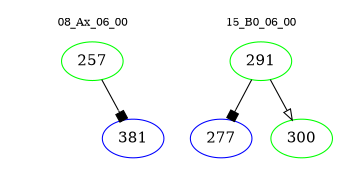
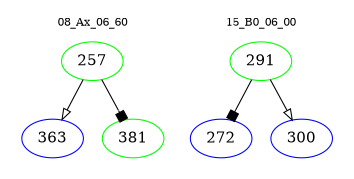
(93, 23) -> (93, 23)
none -> (53, 138)
(133, 138) -> (133, 138)
(221, 138) -> (221, 138)
(302, 138) -> (302, 138)
